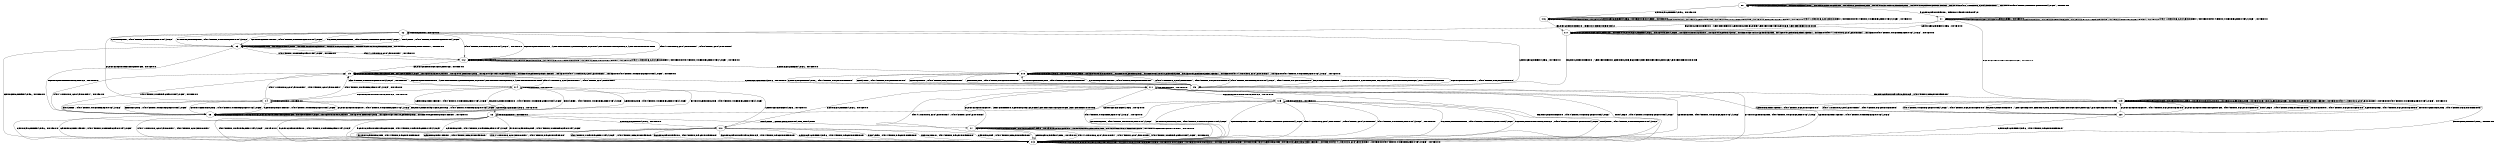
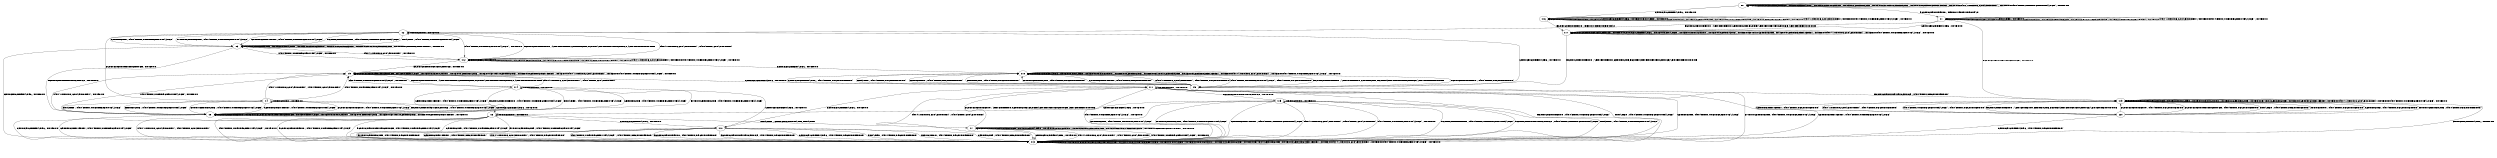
(392, 91) -> none
